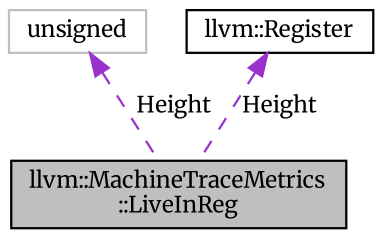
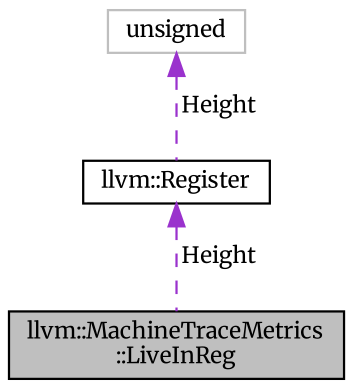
(130, 117) -> (177, 118)
